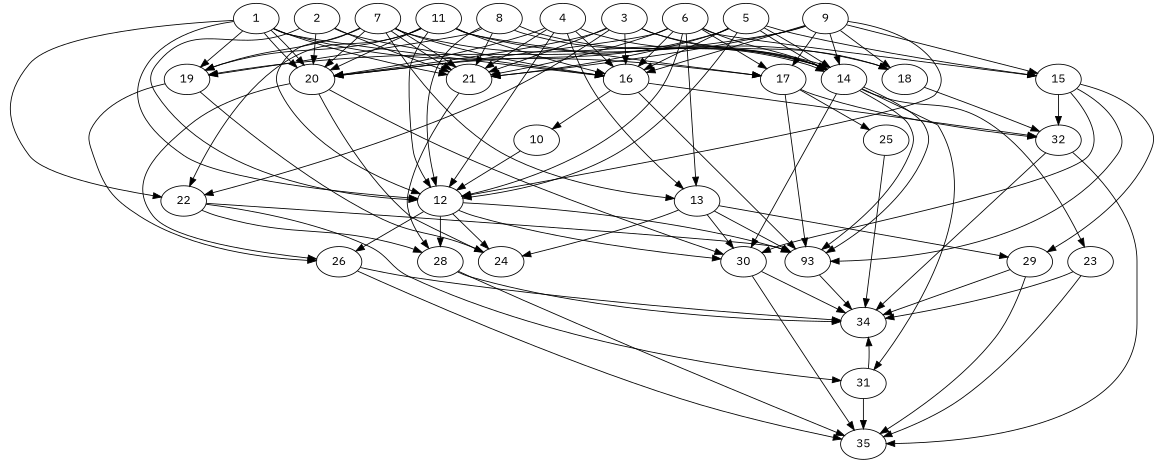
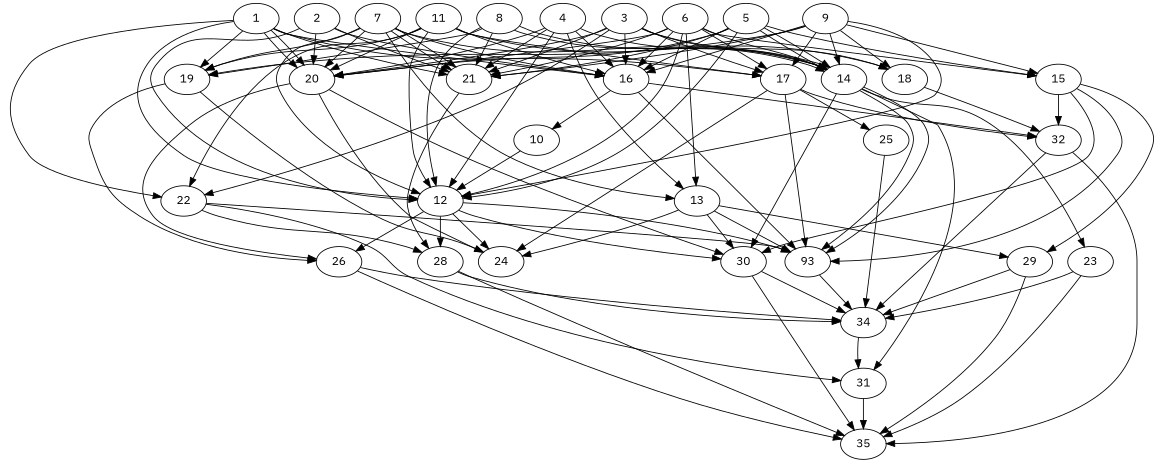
none -> (726, 60)
none -> (646, 168)
(869, 357) -> (858, 349)
